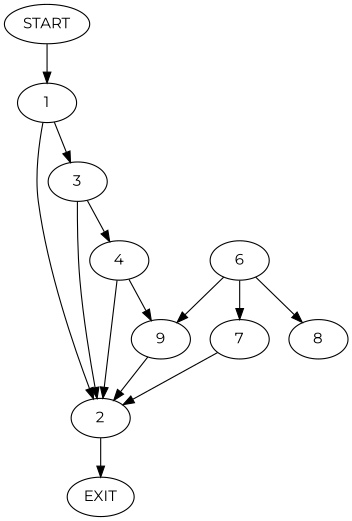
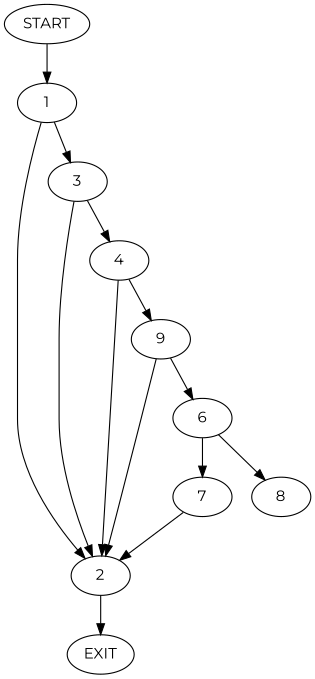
(204, 296) -> (179, 374)
